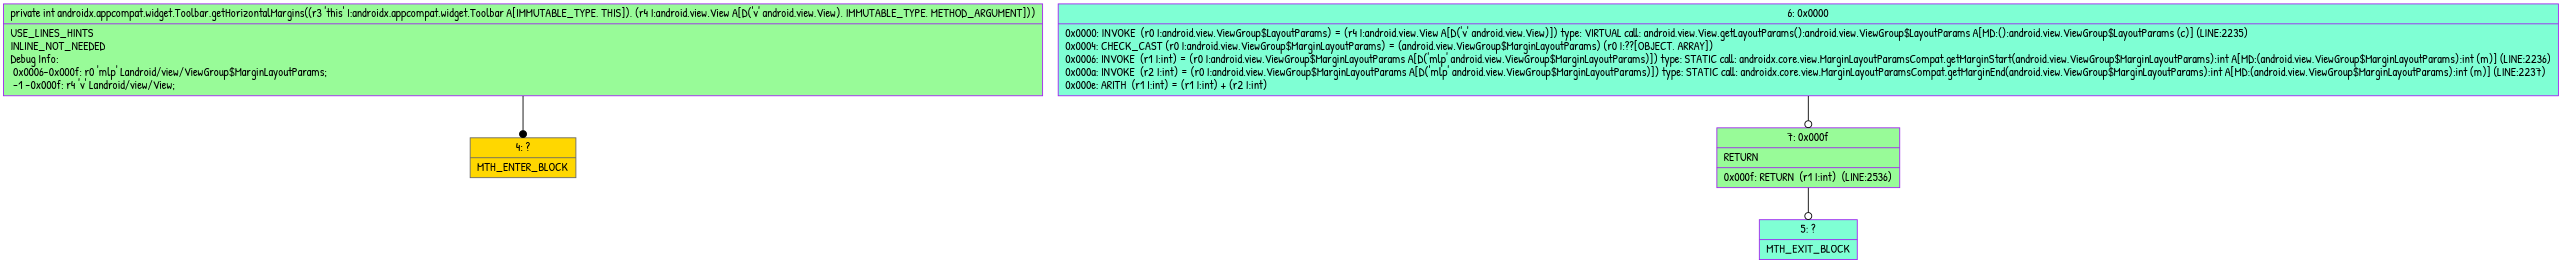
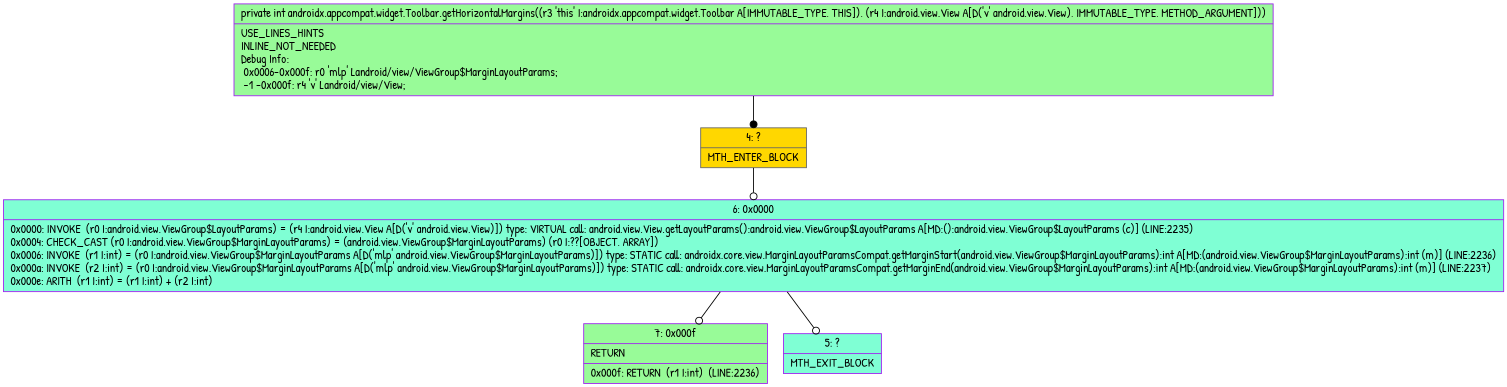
(1808, 177) -> (676, 373)
none -> (754, 180)
(1808, 200) -> (801, 310)
